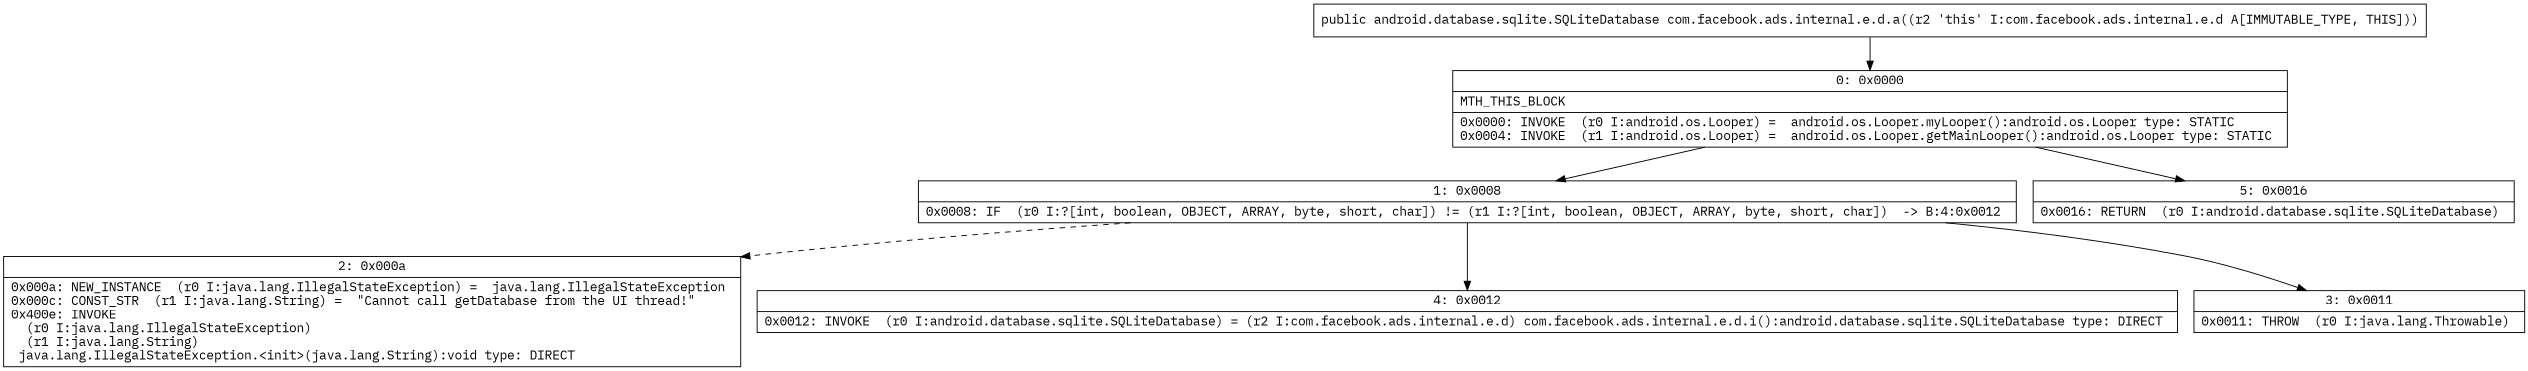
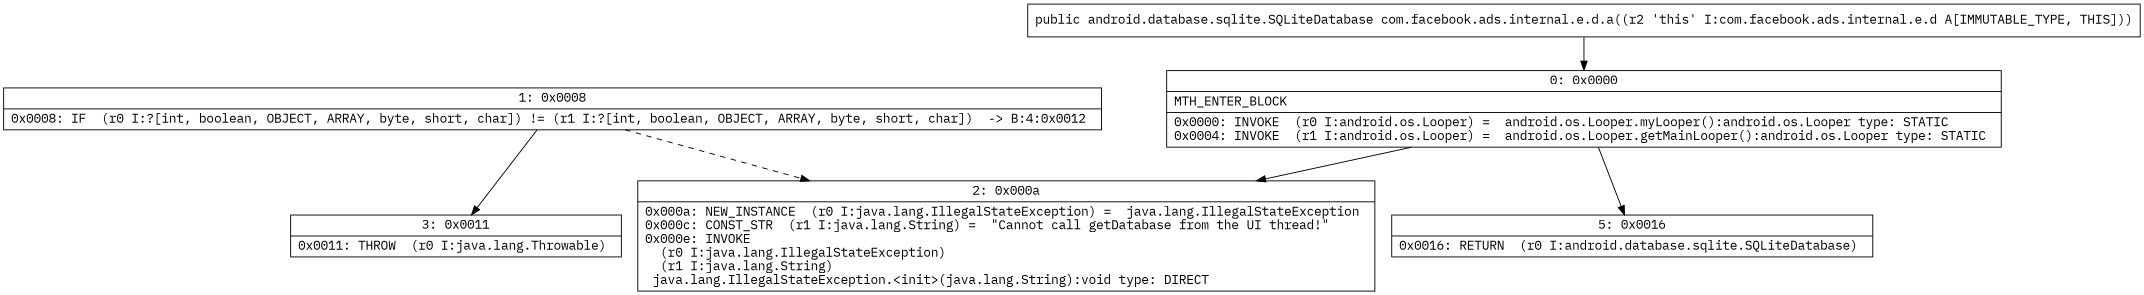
(1513, 102) -> (1230, 102)
(1635, 163) -> (1339, 163)
(1467, 312) -> none
(72, 315) -> (706, 239)
